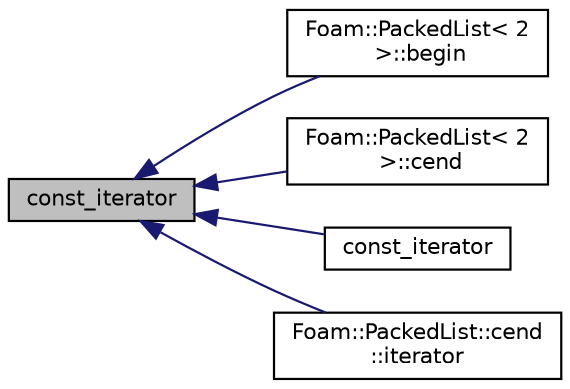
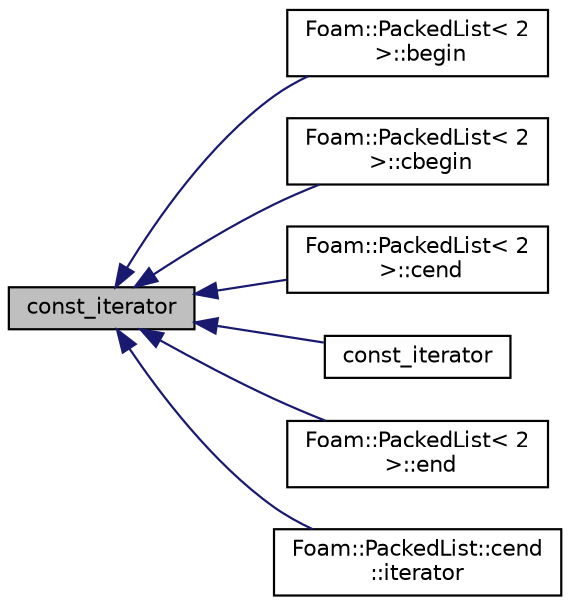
none -> (418, 151)
none -> (418, 454)
